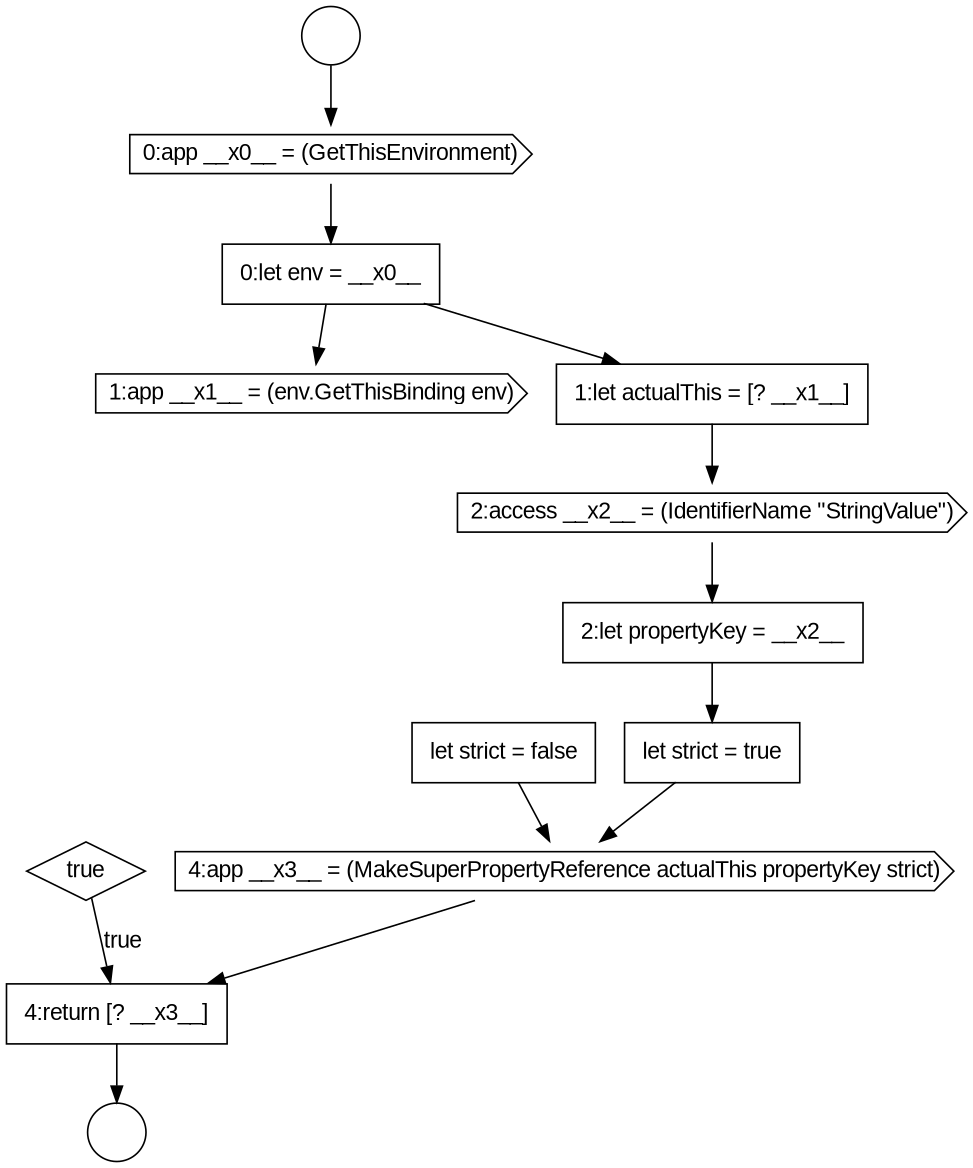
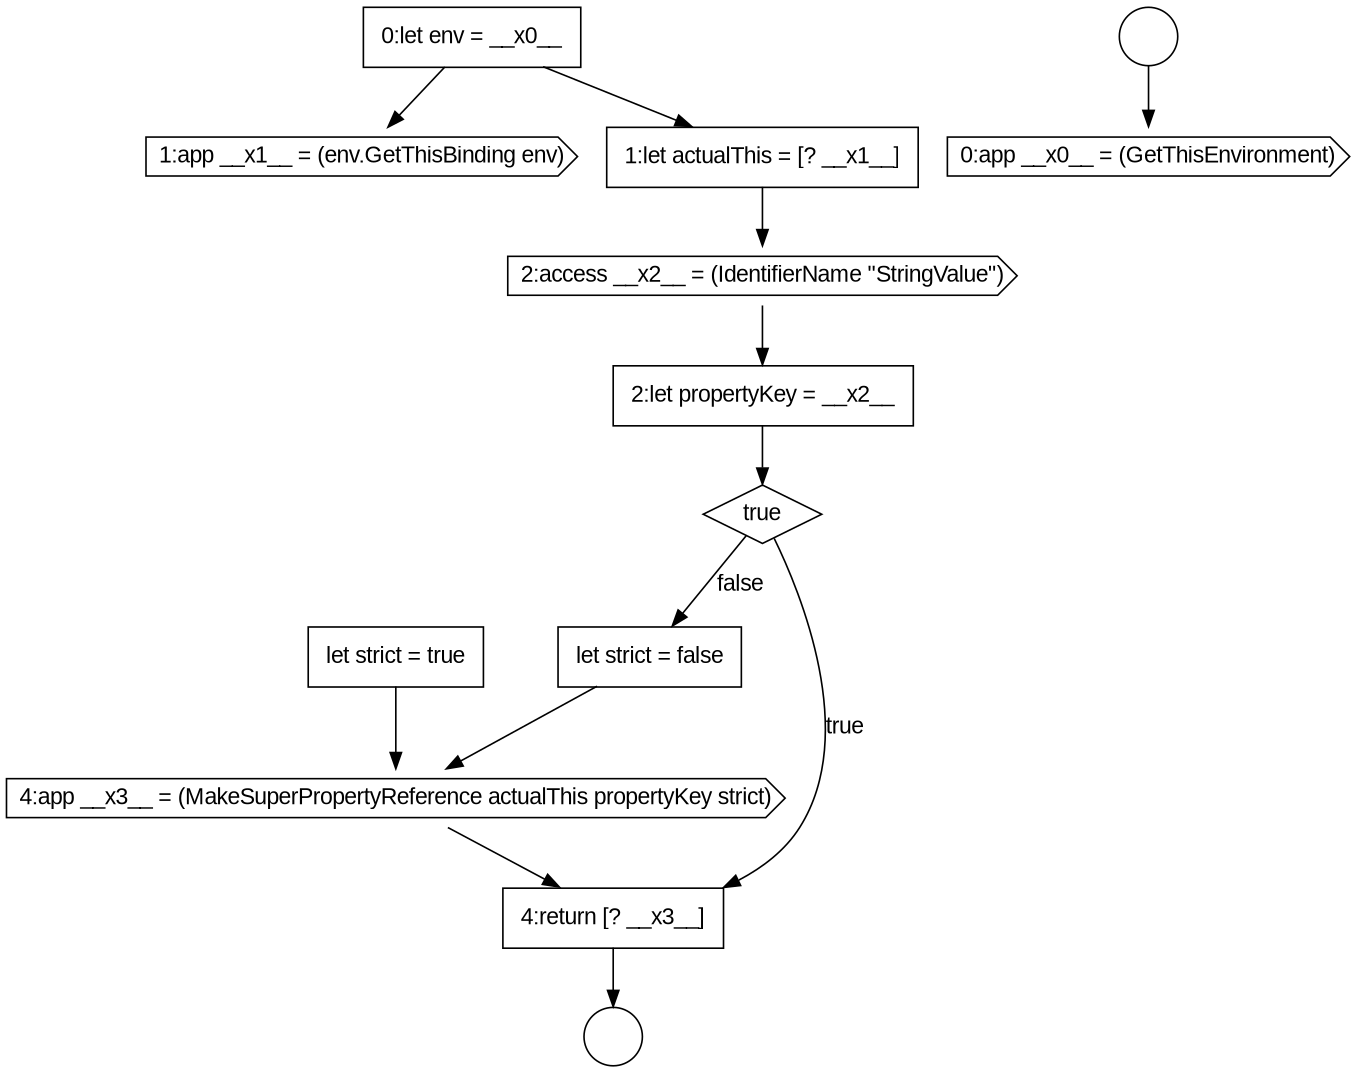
(331, 205) -> none
none -> (714, 575)
(712, 684) -> (762, 447)
